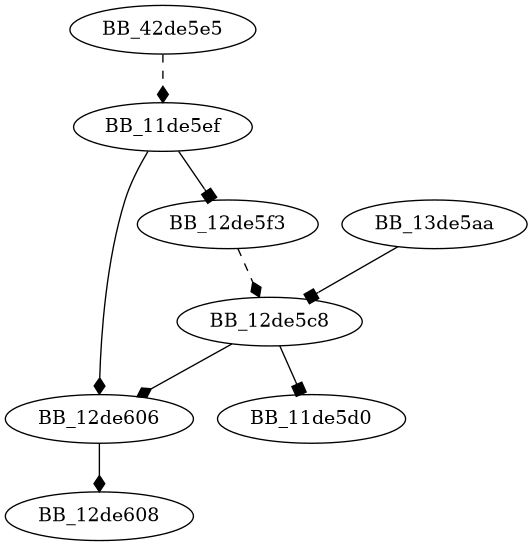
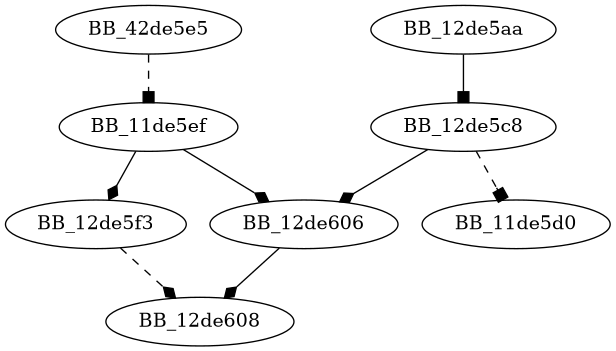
(163, 70) -> (149, 72)
(191, 170) -> (126, 168)
(435, 224) -> (463, 30)
(245, 265) -> (142, 267)
(288, 364) -> (486, 169)
